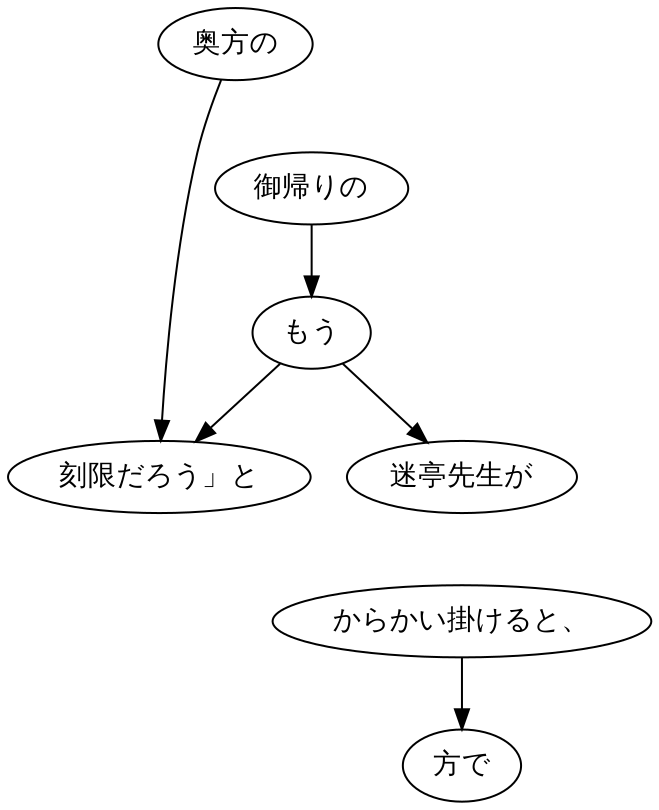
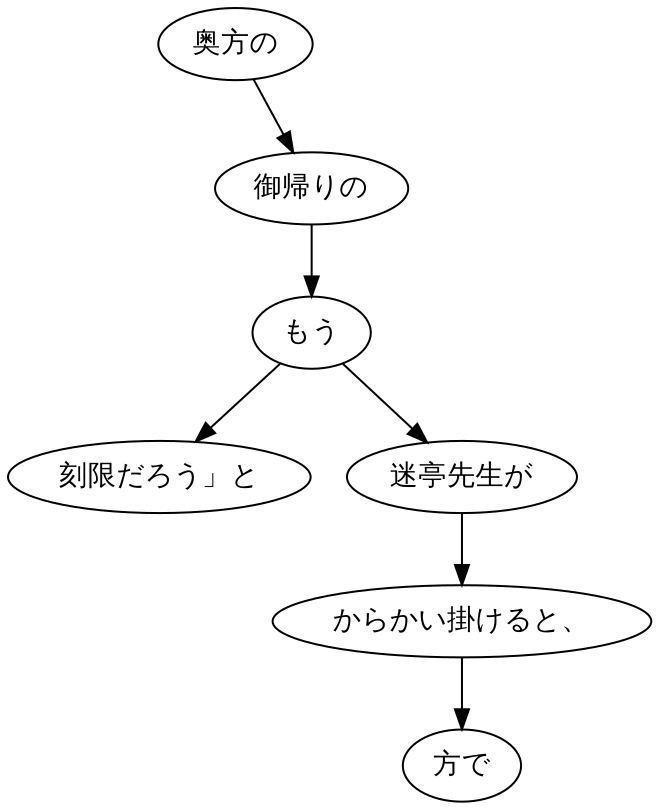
(180, 248) -> (269, 107)
none -> (462, 539)
